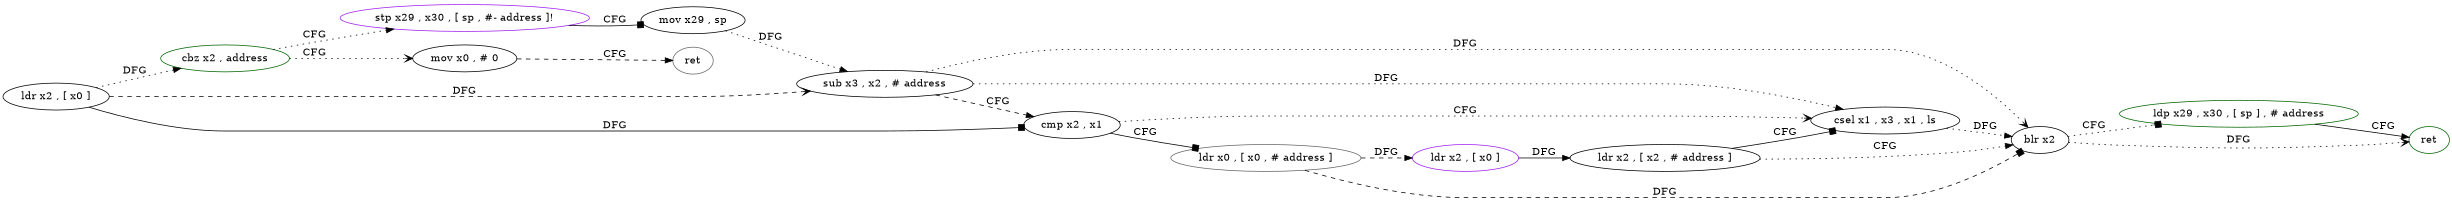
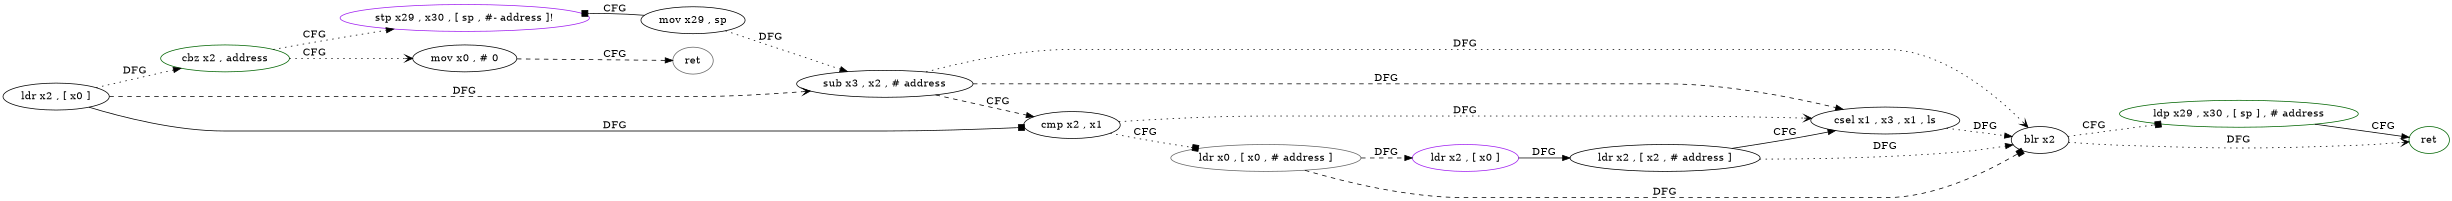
(602, 26) -> (617, 14)
(1405, 84) -> (1405, 84)
(1465, 110) -> (1465, 110)
(1151, 141) -> (1151, 141)
(1780, 141) -> (1780, 141)
(1885, 146) -> (1885, 146)
